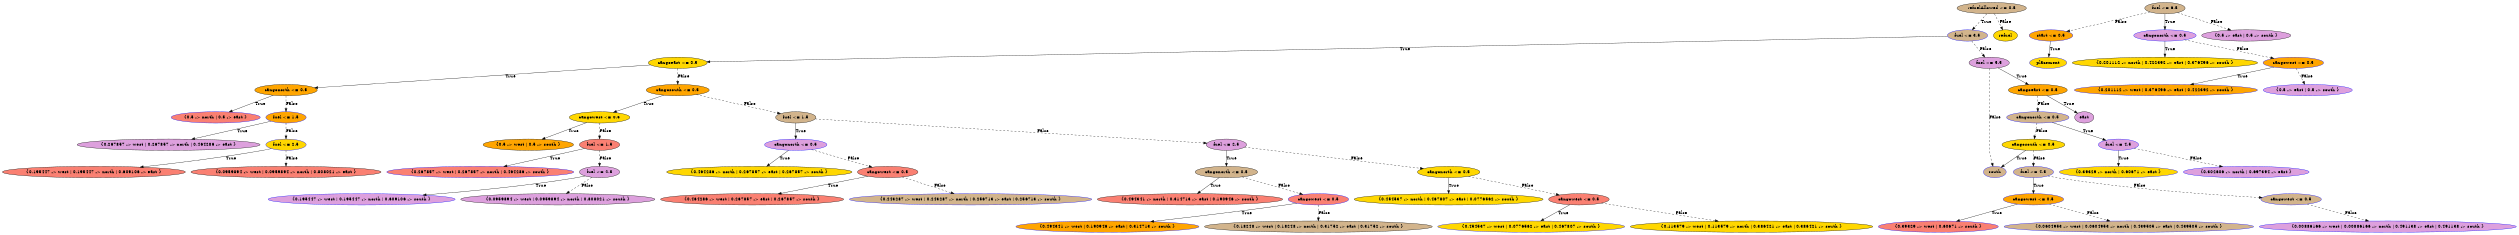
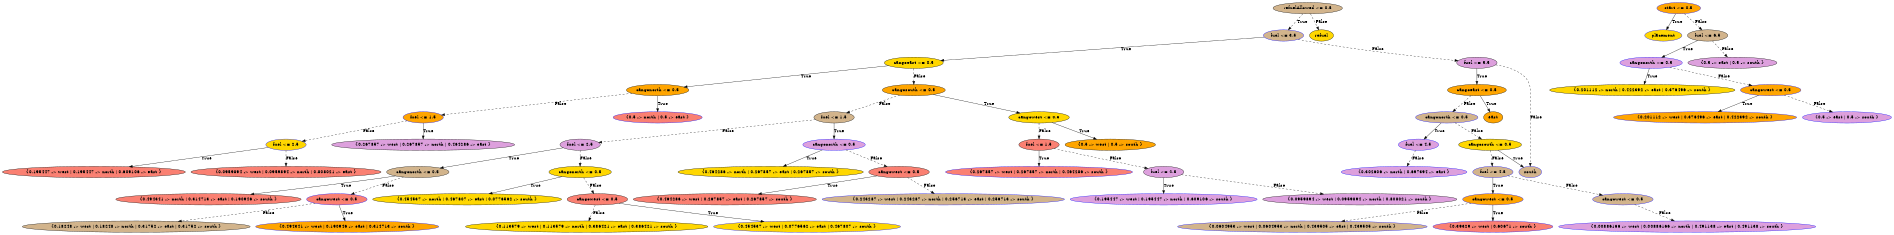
(2110, 21) -> (1692, 21)
(2084, 117) -> (1493, 117)
(2118, 172) -> none
